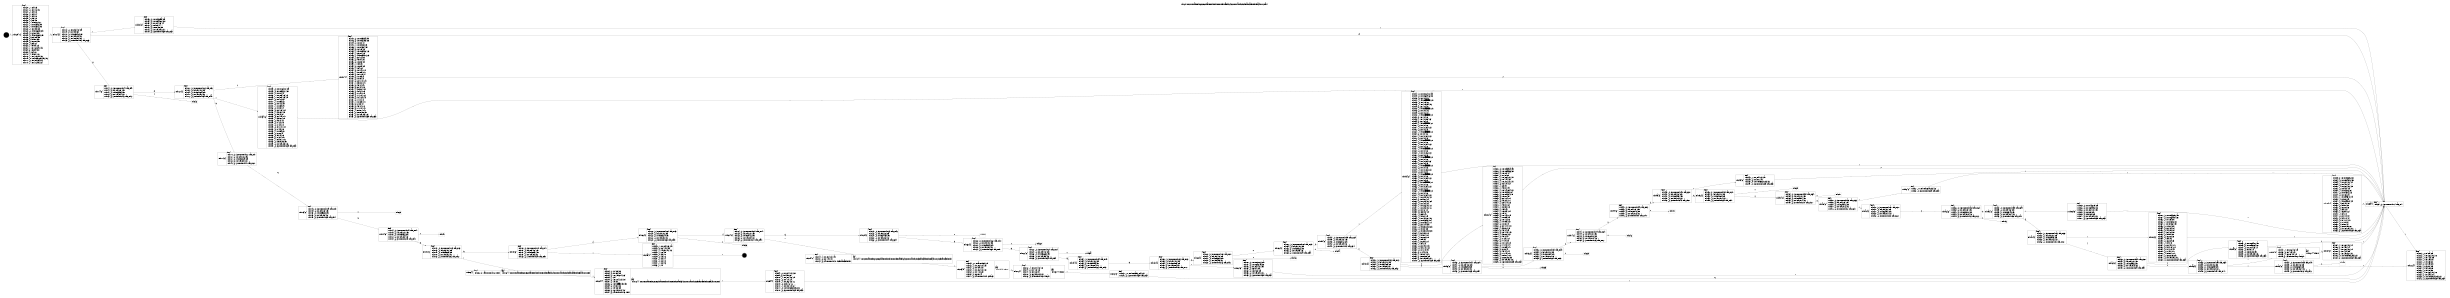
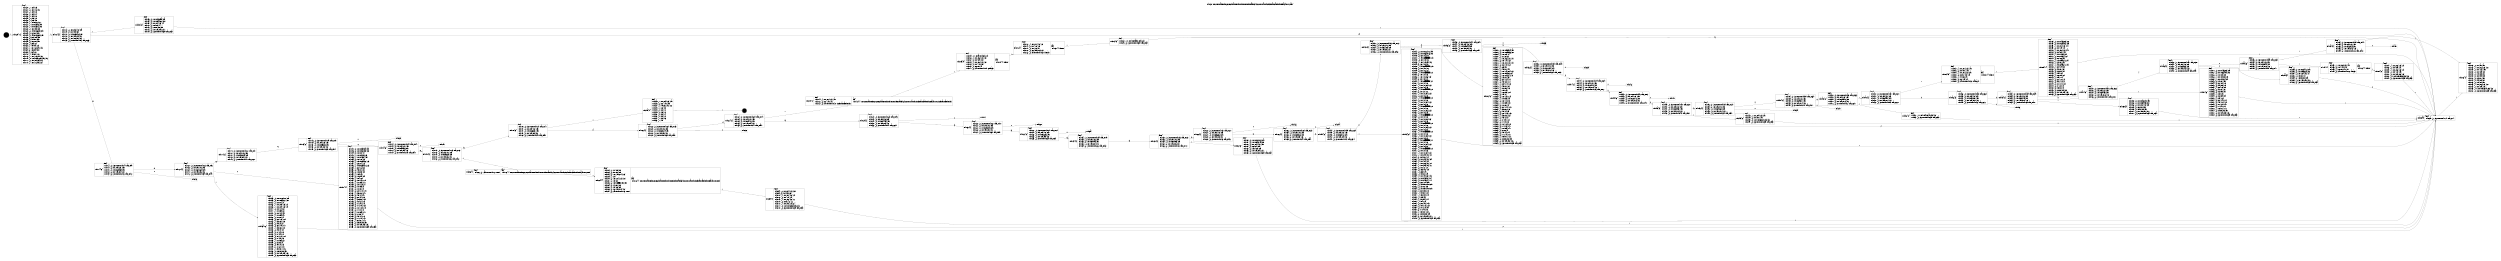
none -> (1968, 75)
